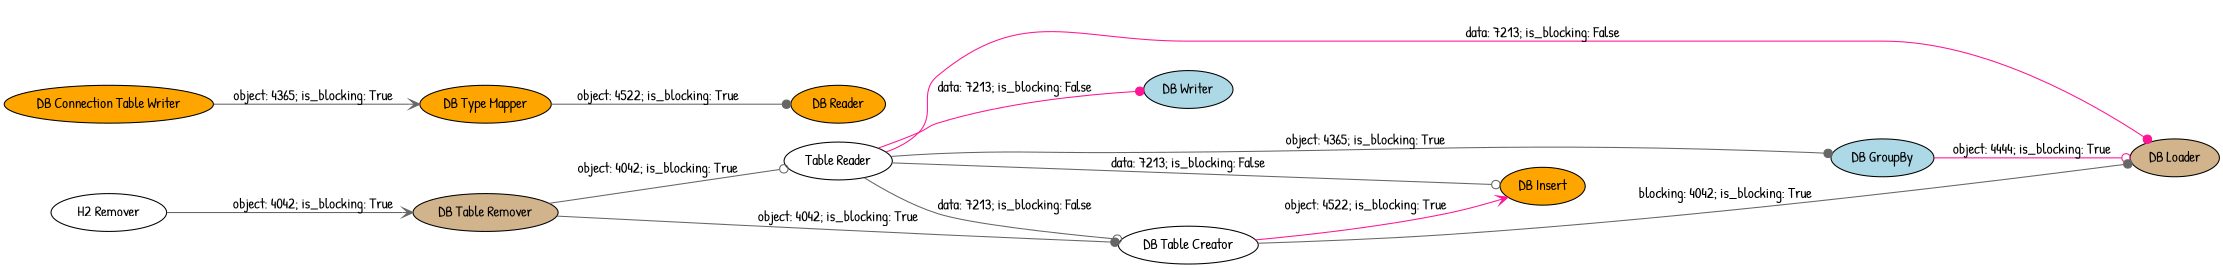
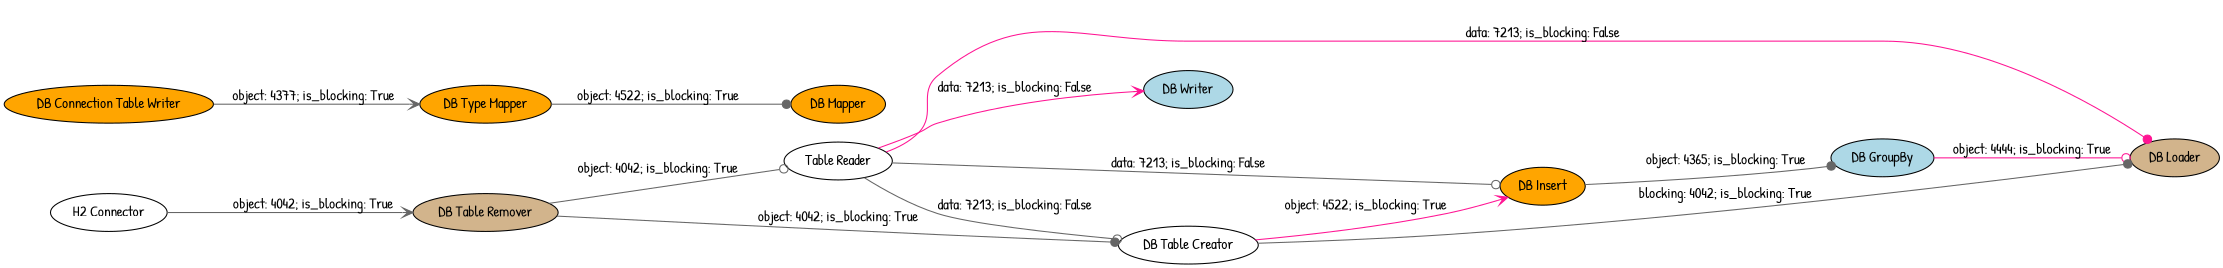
(313, 96) -> (313, 96)
(838, 104) -> (838, 104)
(1004, 107) -> (1004, 107)
(1357, 150) -> (1706, 178)
(109, 213) -> (109, 213)
